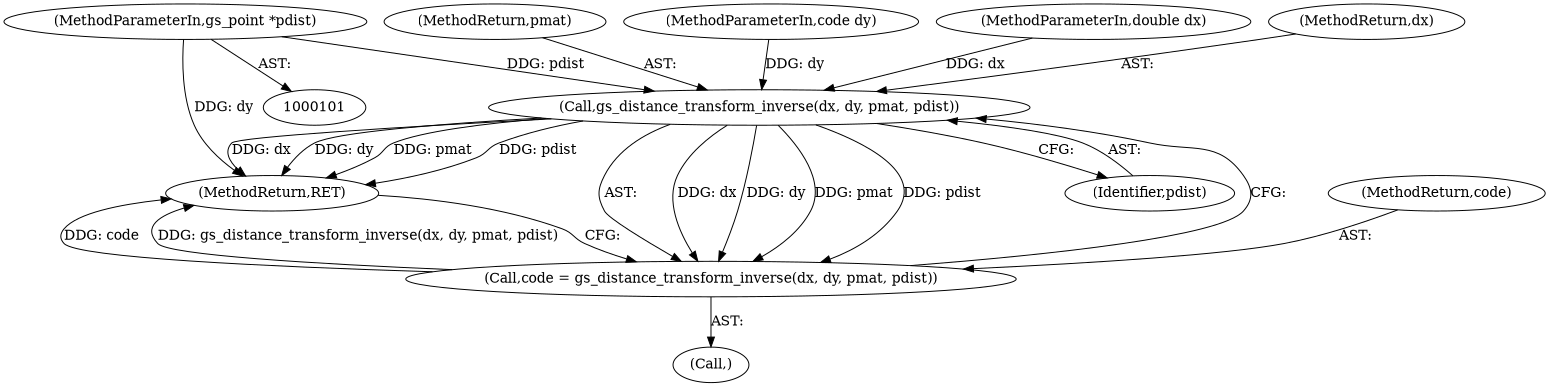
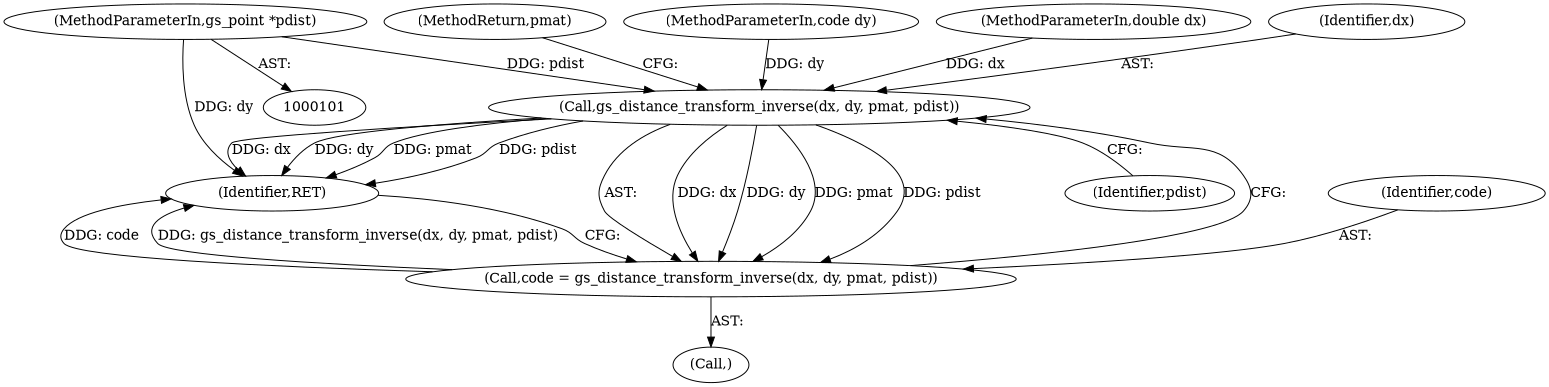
(1367, 22) -> (1367, 22)
(663, 65) -> (663, 65)
(988, 144) -> none
(1127, 150) -> (1127, 150)
(272, 193) -> (272, 193)
(1437, 193) -> (1437, 193)
